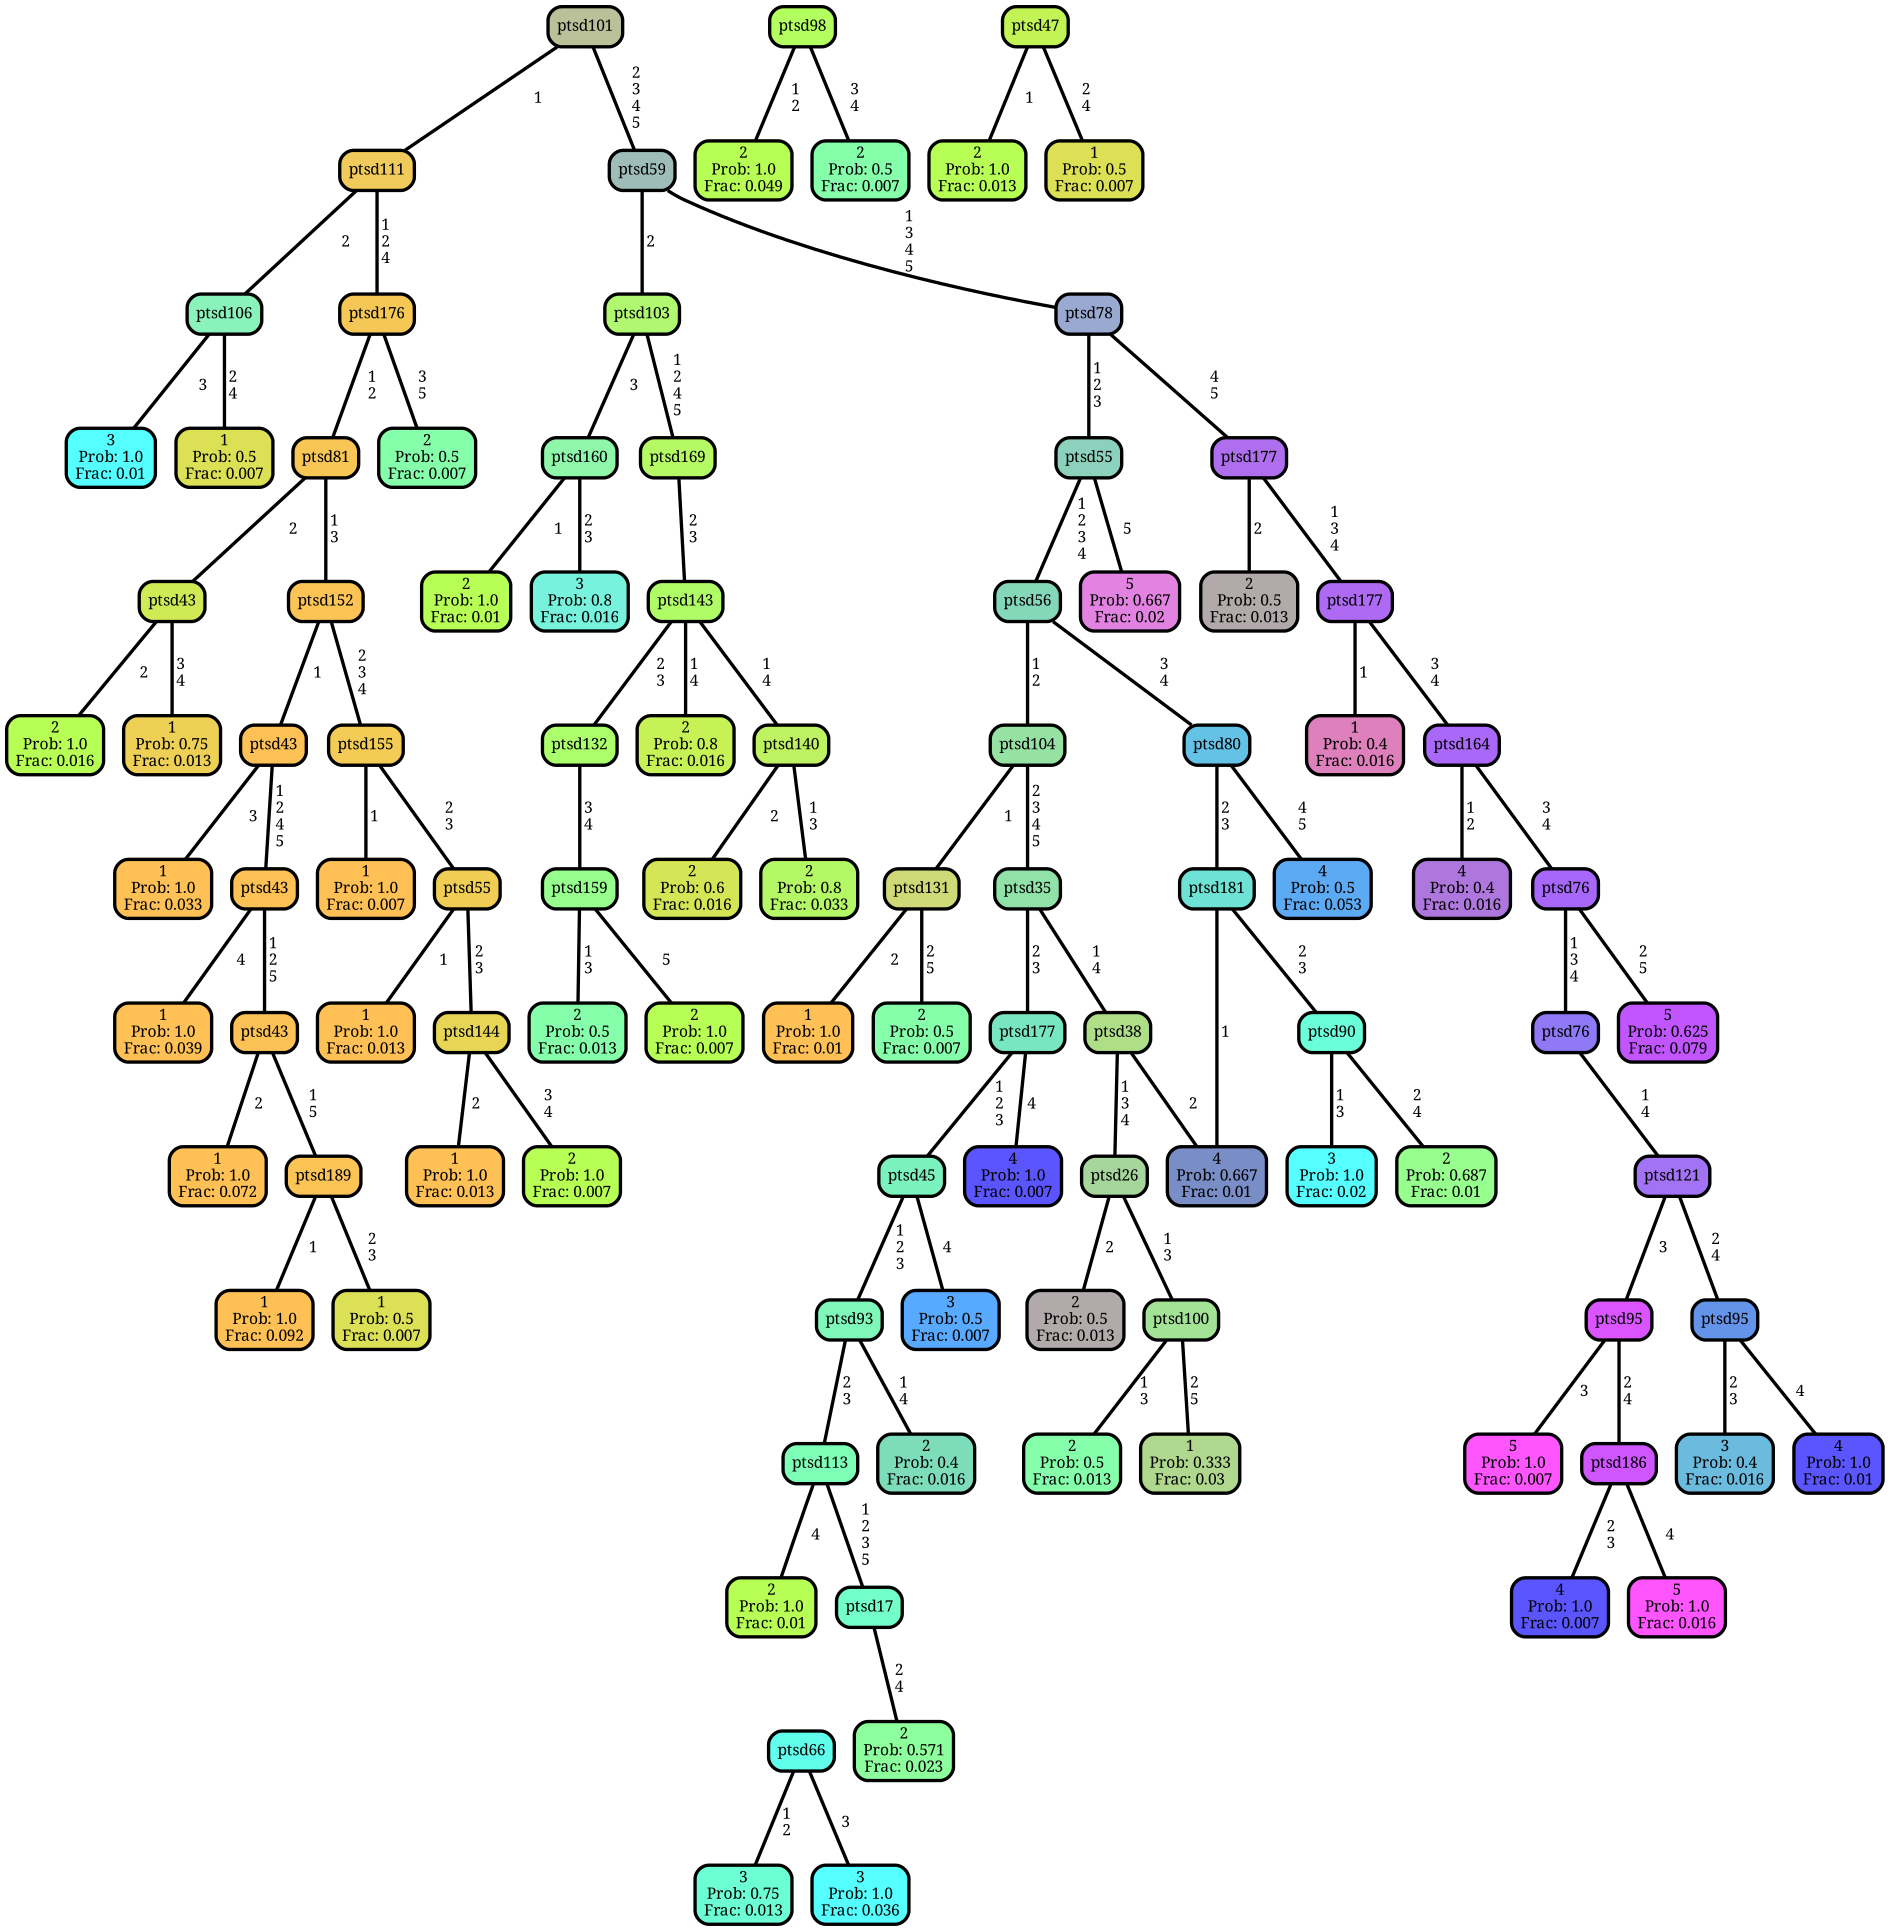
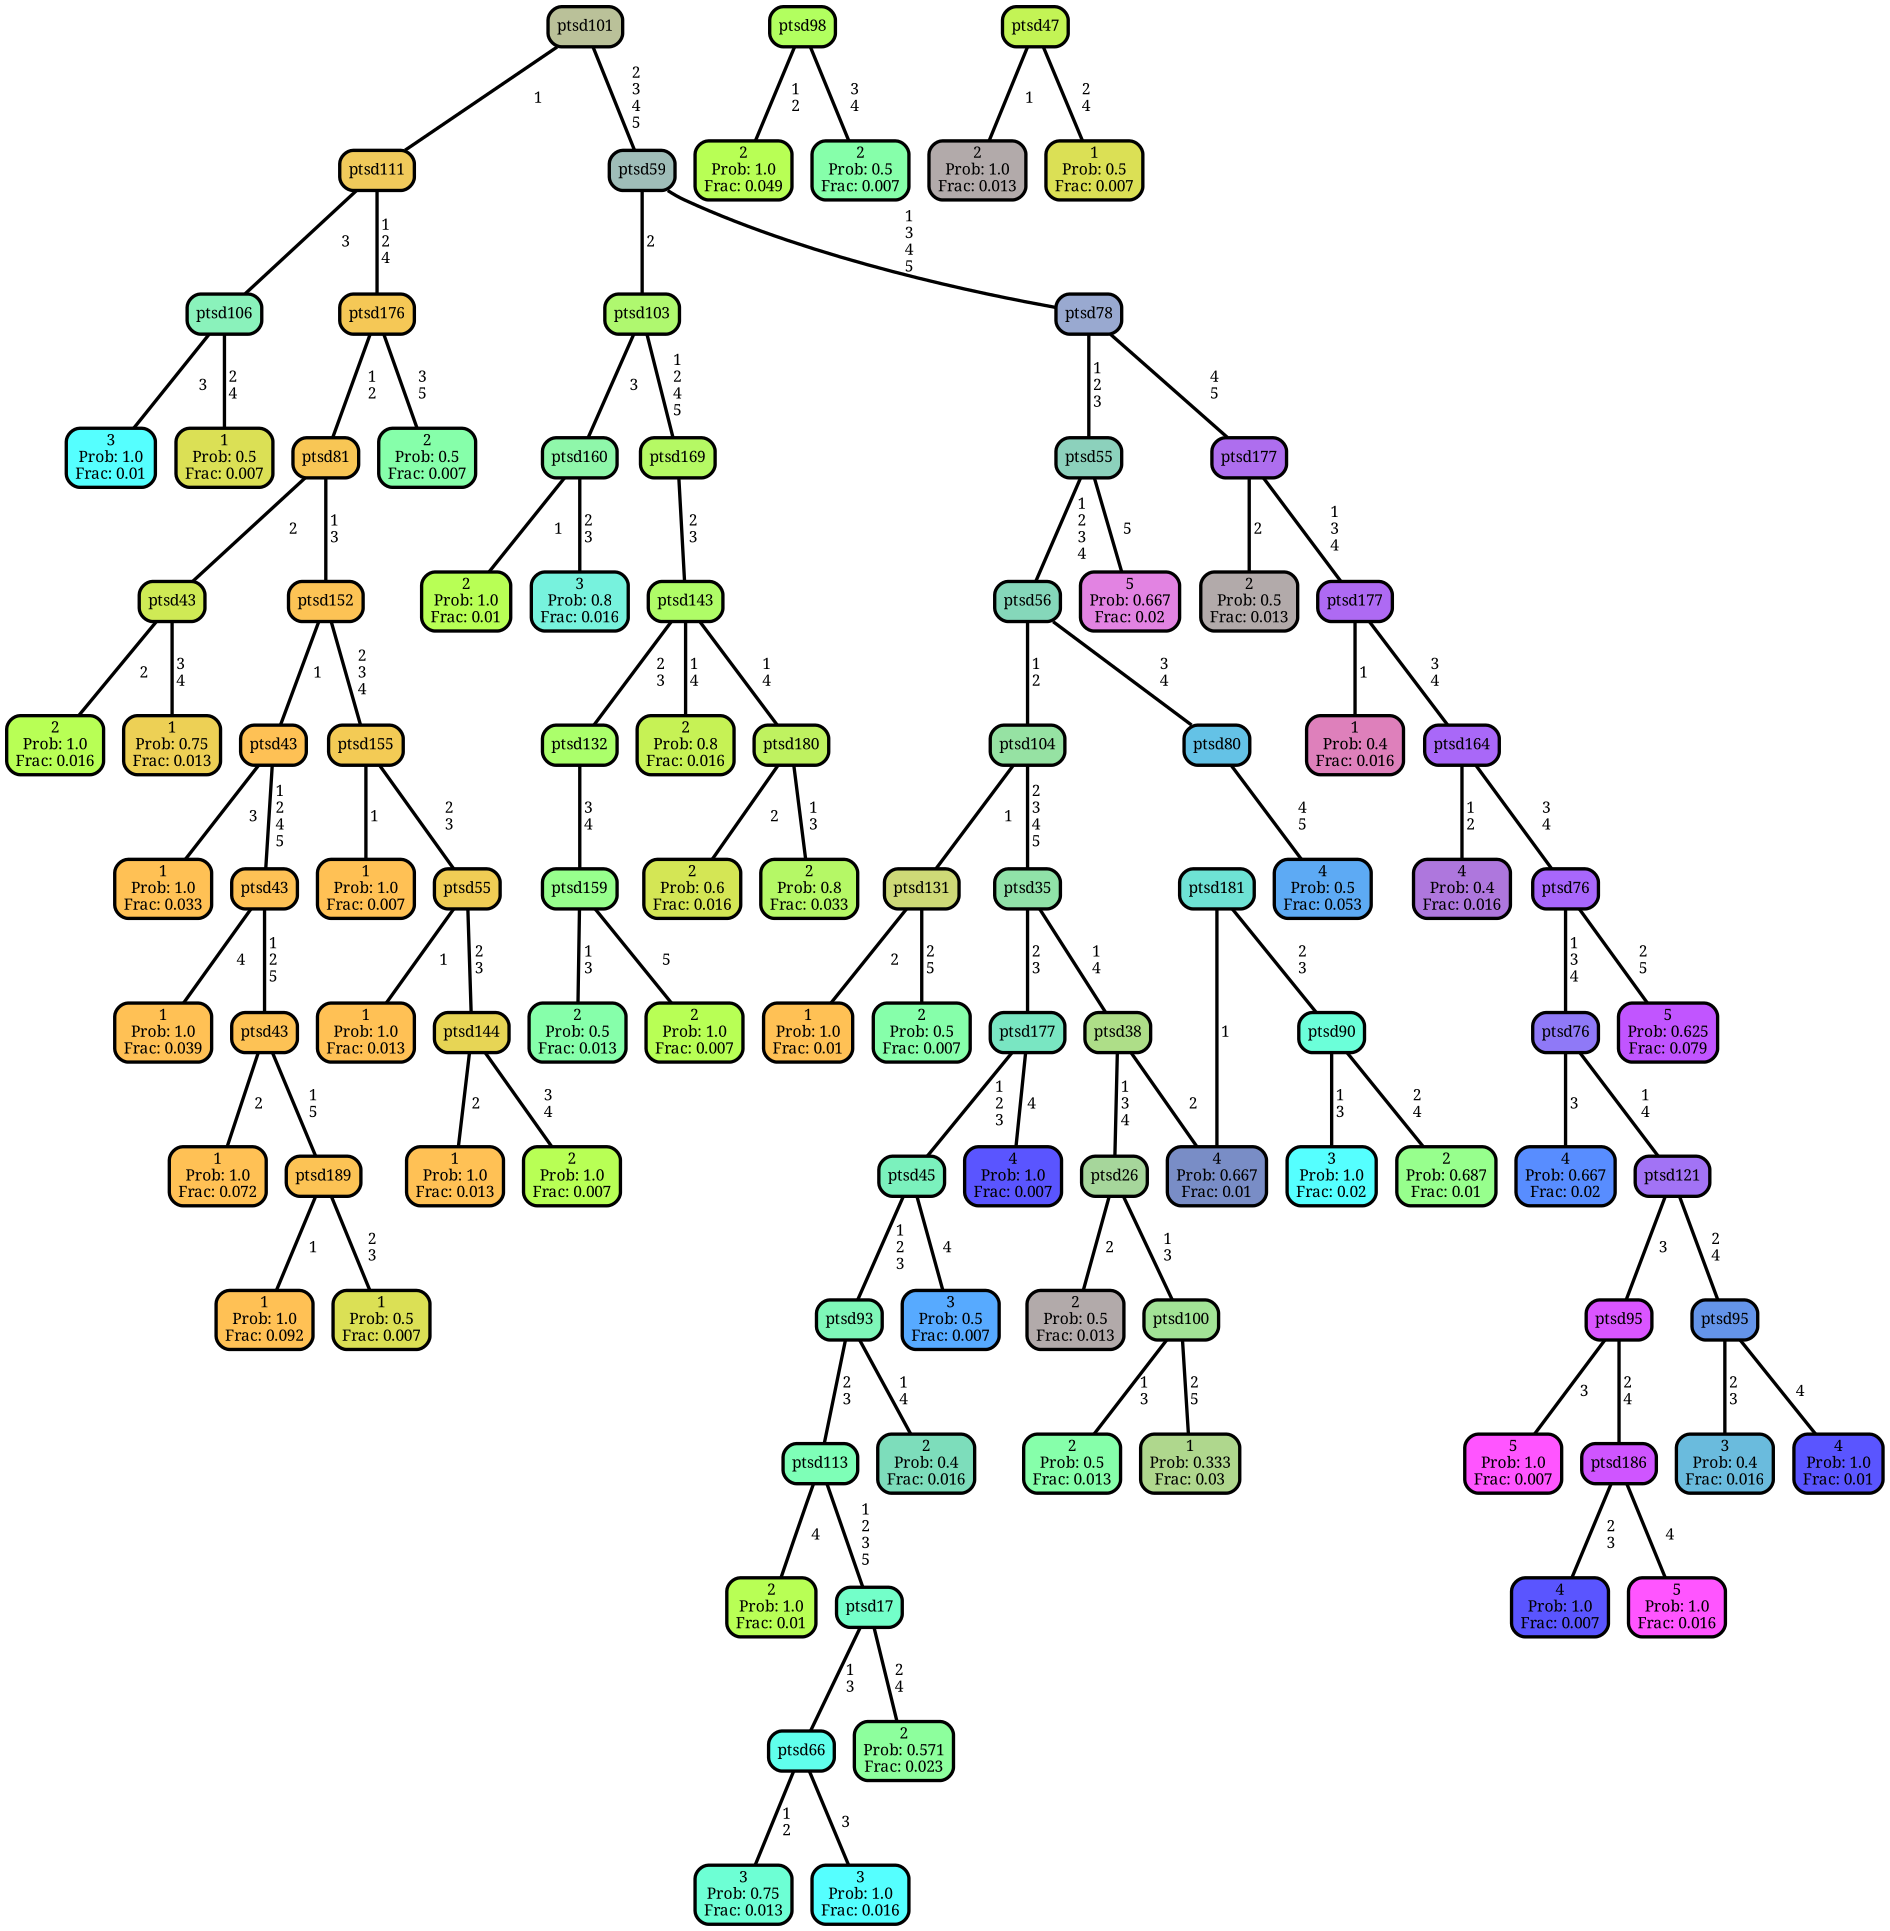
(977, 170) -> (977, 170)
(344, 242) -> (344, 242)
(791, 745) -> (791, 745)
(1217, 817) -> none
none -> (1566, 1176)
none -> (835, 1679)
(860, 1895) -> (860, 1895)
